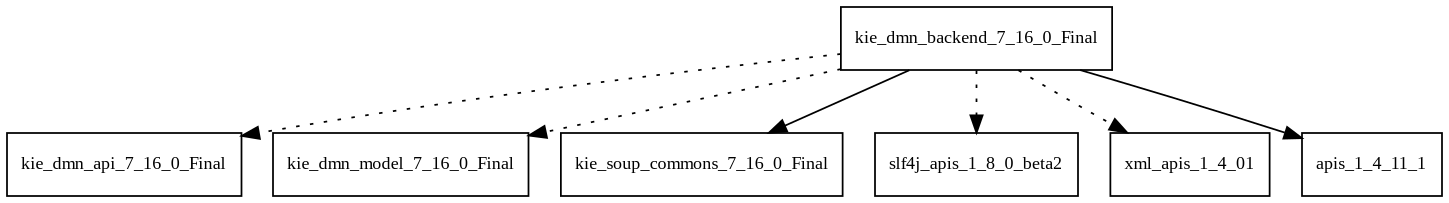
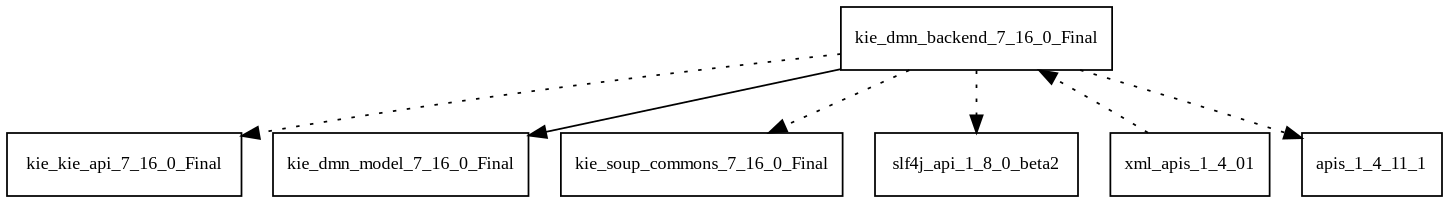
(847, 98) -> (847, 98)
(1065, 98) -> (1102, 105)
(693, 101) -> (693, 101)
(1183, 101) -> (1183, 101)
(124, 164) -> (124, 164)
(976, 164) -> (976, 164)
